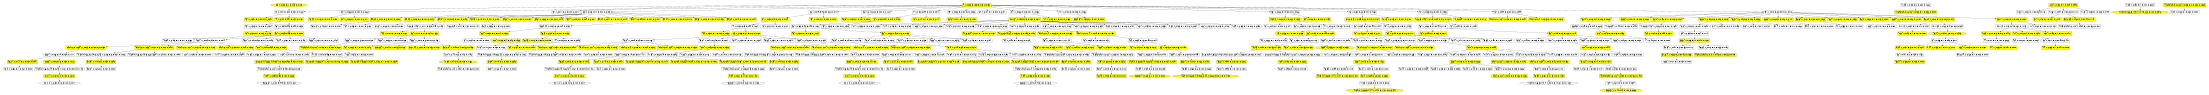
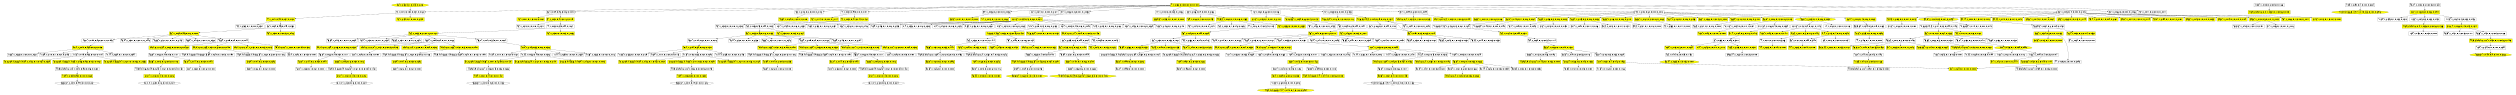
(2063, 5) -> (2013, 48)
(452, 19) -> (1938, 19)
(2011, 19) -> (1815, 19)
none -> (2425, 19)
(496, 26) -> none
(1694, 29) -> (1527, 37)
(1040, 30) -> (1029, 44)
(1314, 30) -> (1261, 23)
(1433, 34) -> none
(1947, 34) -> (1743, 34)
(1562, 37) -> (1400, 27)
none -> (1971, 41)
(1335, 48) -> (1134, 48)
none -> (568, 55)
none -> (1610, 55)
(458, 62) -> (1868, 62)
(1910, 62) -> (1679, 62)
